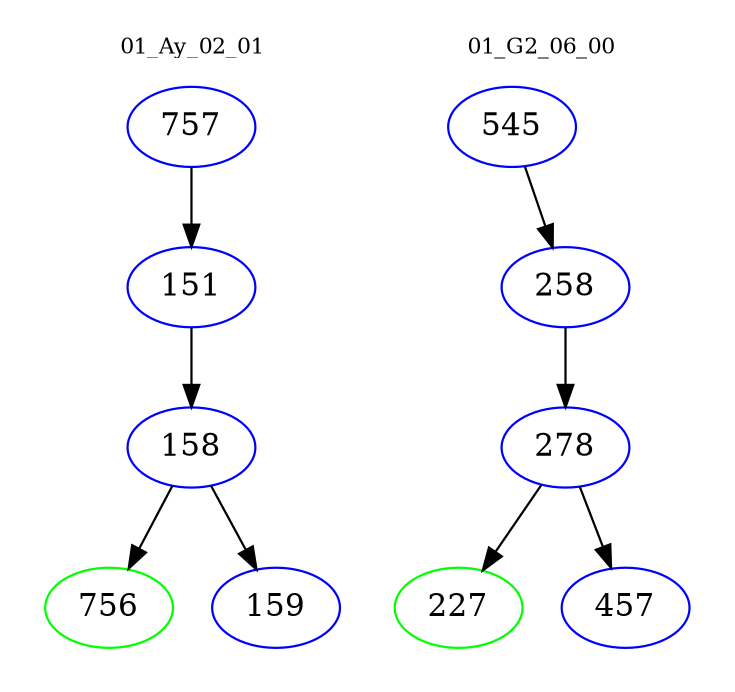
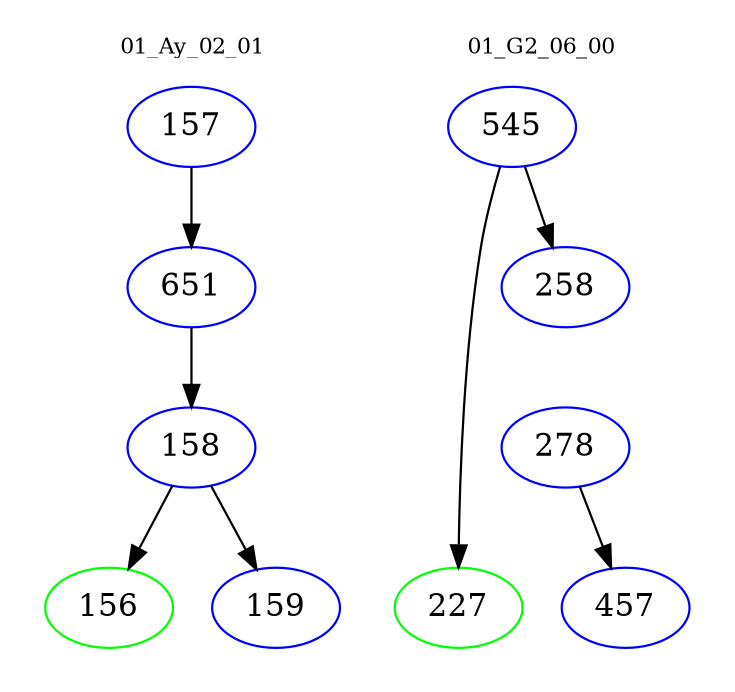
(191, 127) -> (191, 127)
(191, 287) -> (191, 287)
(566, 356) -> none
(518, 518) -> (468, 354)
(109, 608) -> (109, 608)
